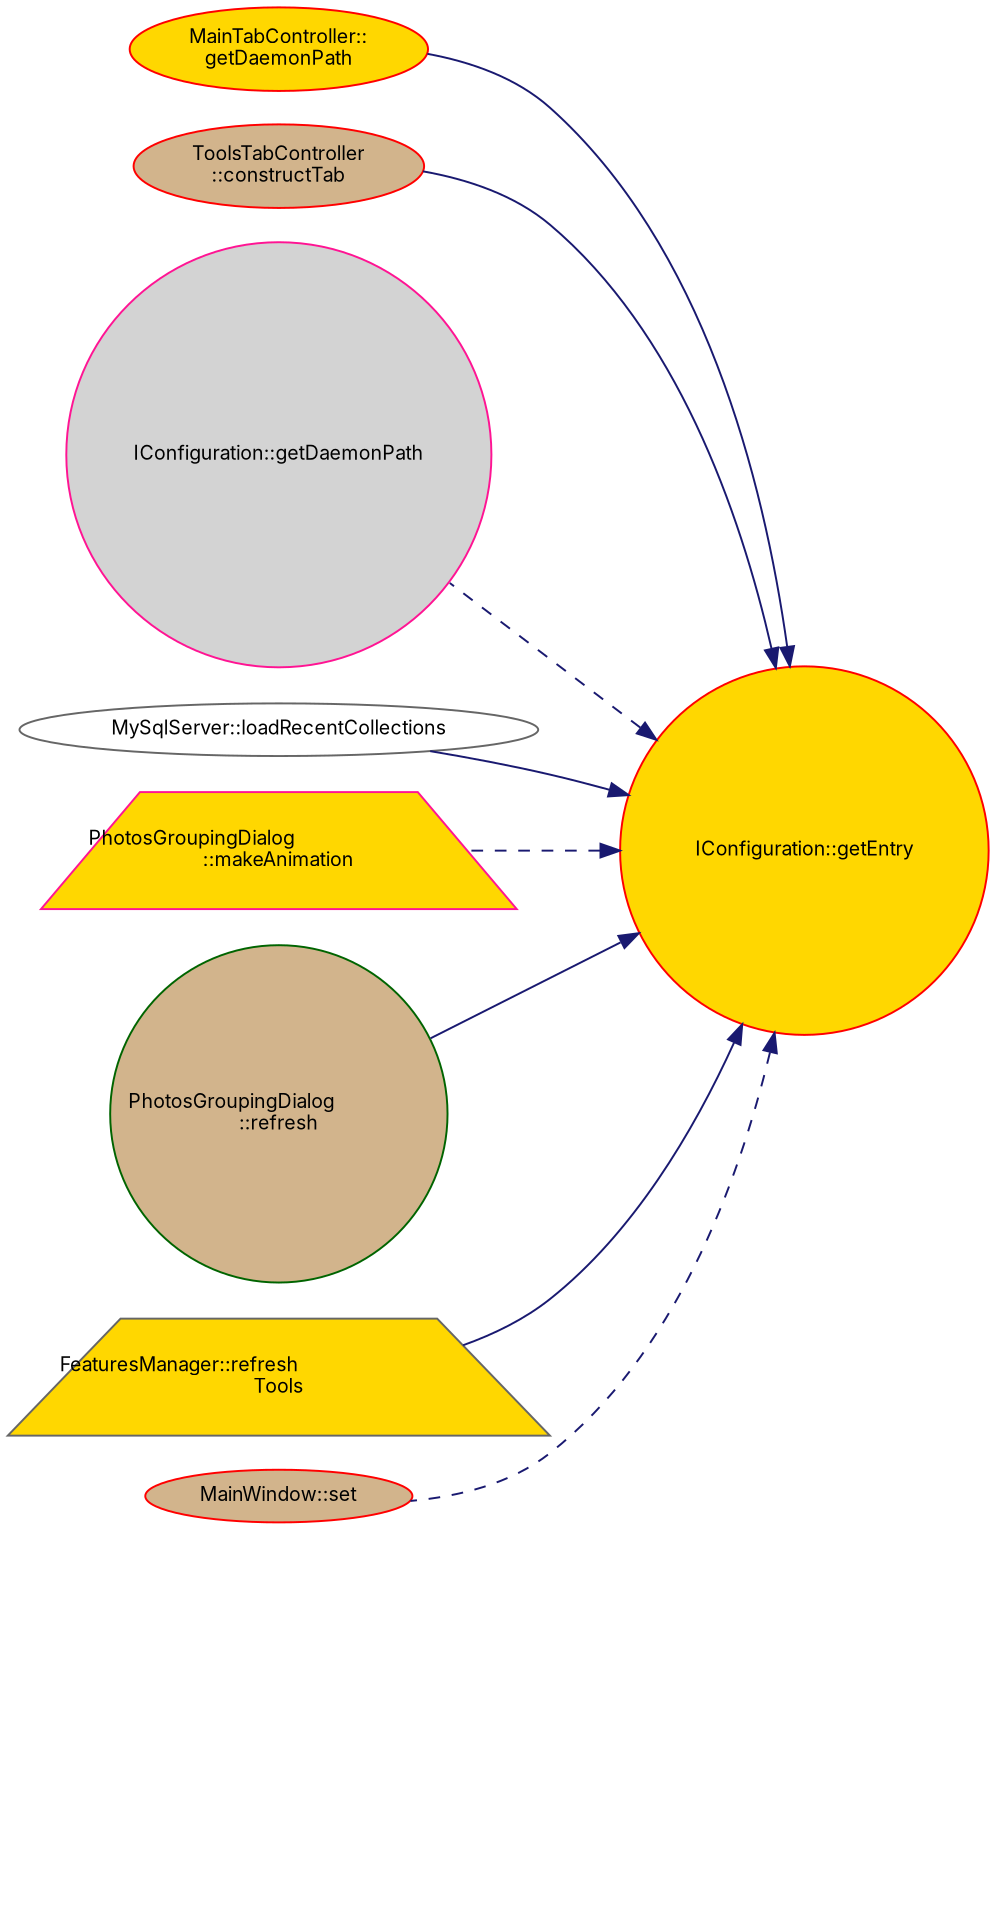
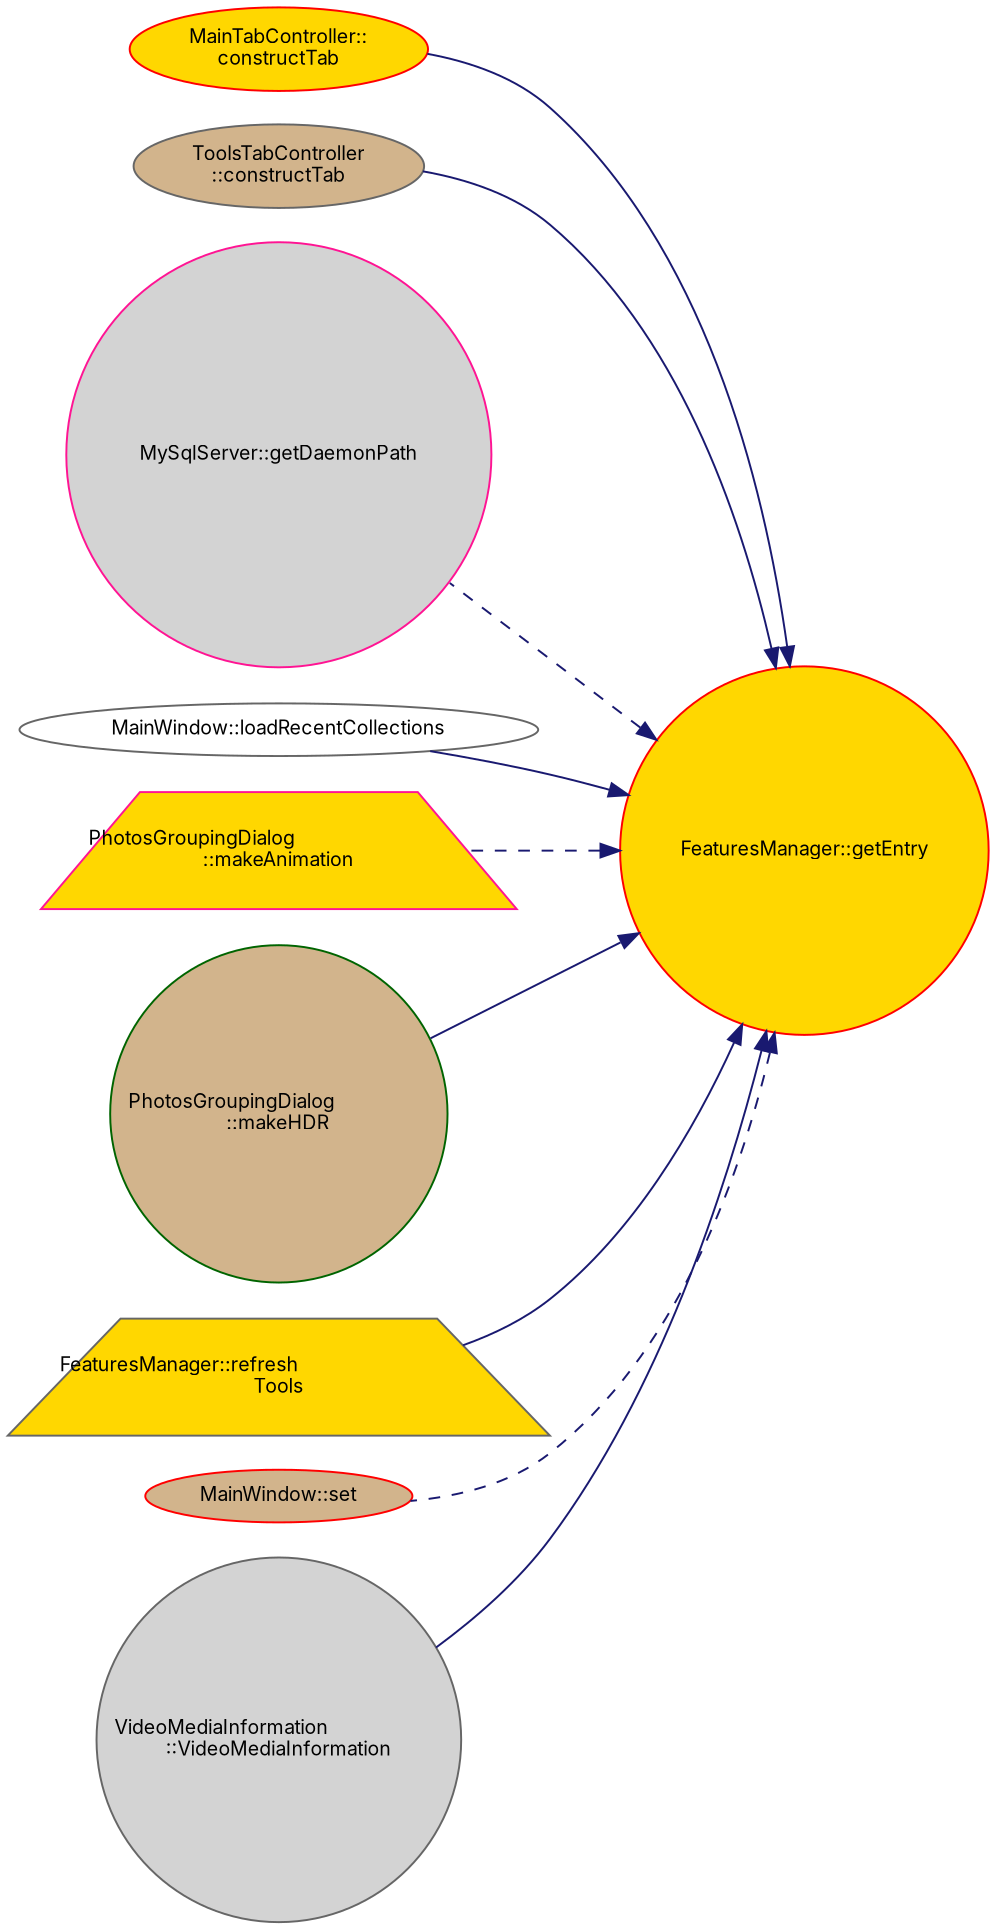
(279, 49) -> (279, 49)
(279, 166) -> (279, 166)
(279, 455) -> (279, 455)
(279, 730) -> (279, 730)
(804, 851) -> (804, 851)
(279, 1114) -> (279, 1114)
none -> (279, 1740)
